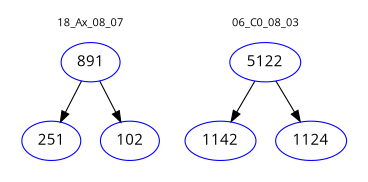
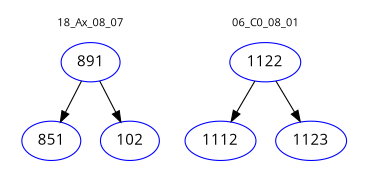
(266, 23) -> (266, 23)
(265, 62) -> (265, 62)
(51, 141) -> (51, 141)
(221, 141) -> (221, 141)
(311, 141) -> (311, 141)
